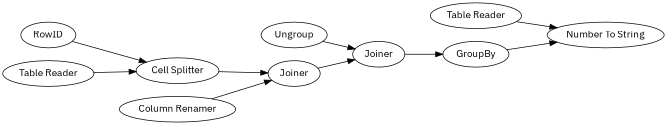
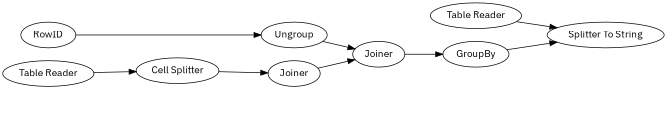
(606, 35) -> (606, 35)
(106, 51) -> (165, 35)
(177, 109) -> none
